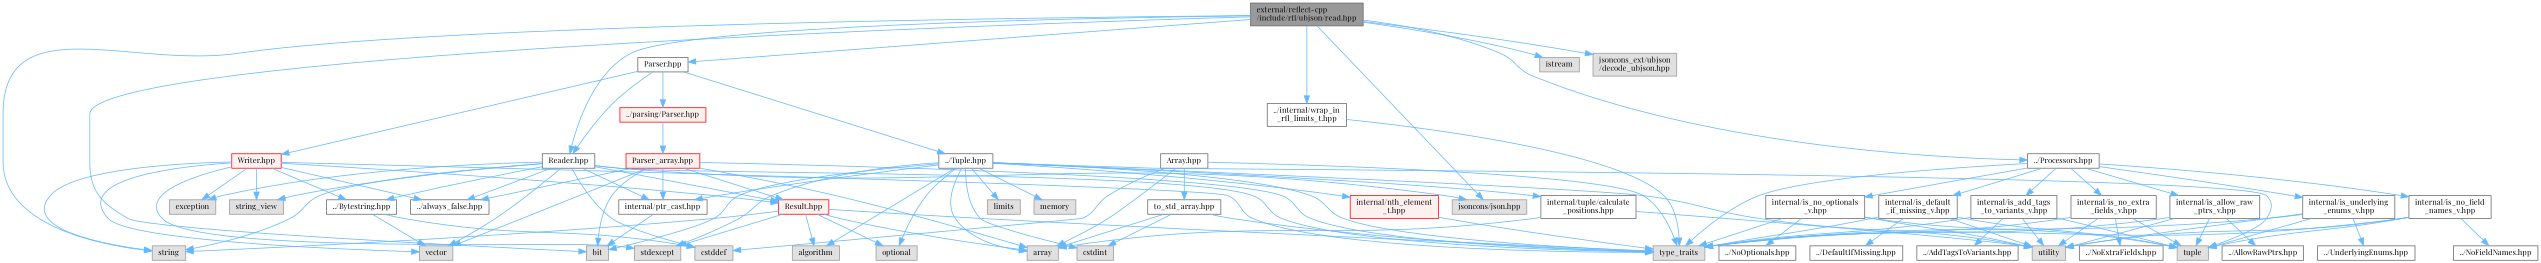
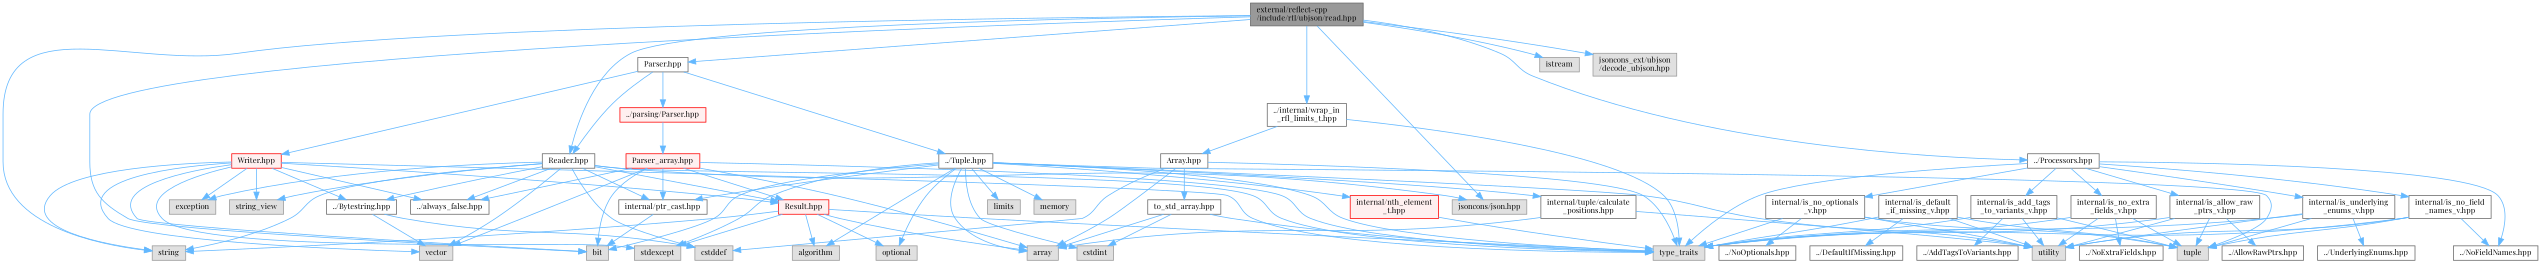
none -> (1244, 139)
(1989, 185) -> (2323, 168)
none -> (293, 234)
